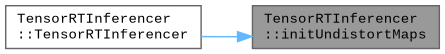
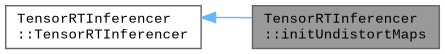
(219, 37) -> (234, 17)
